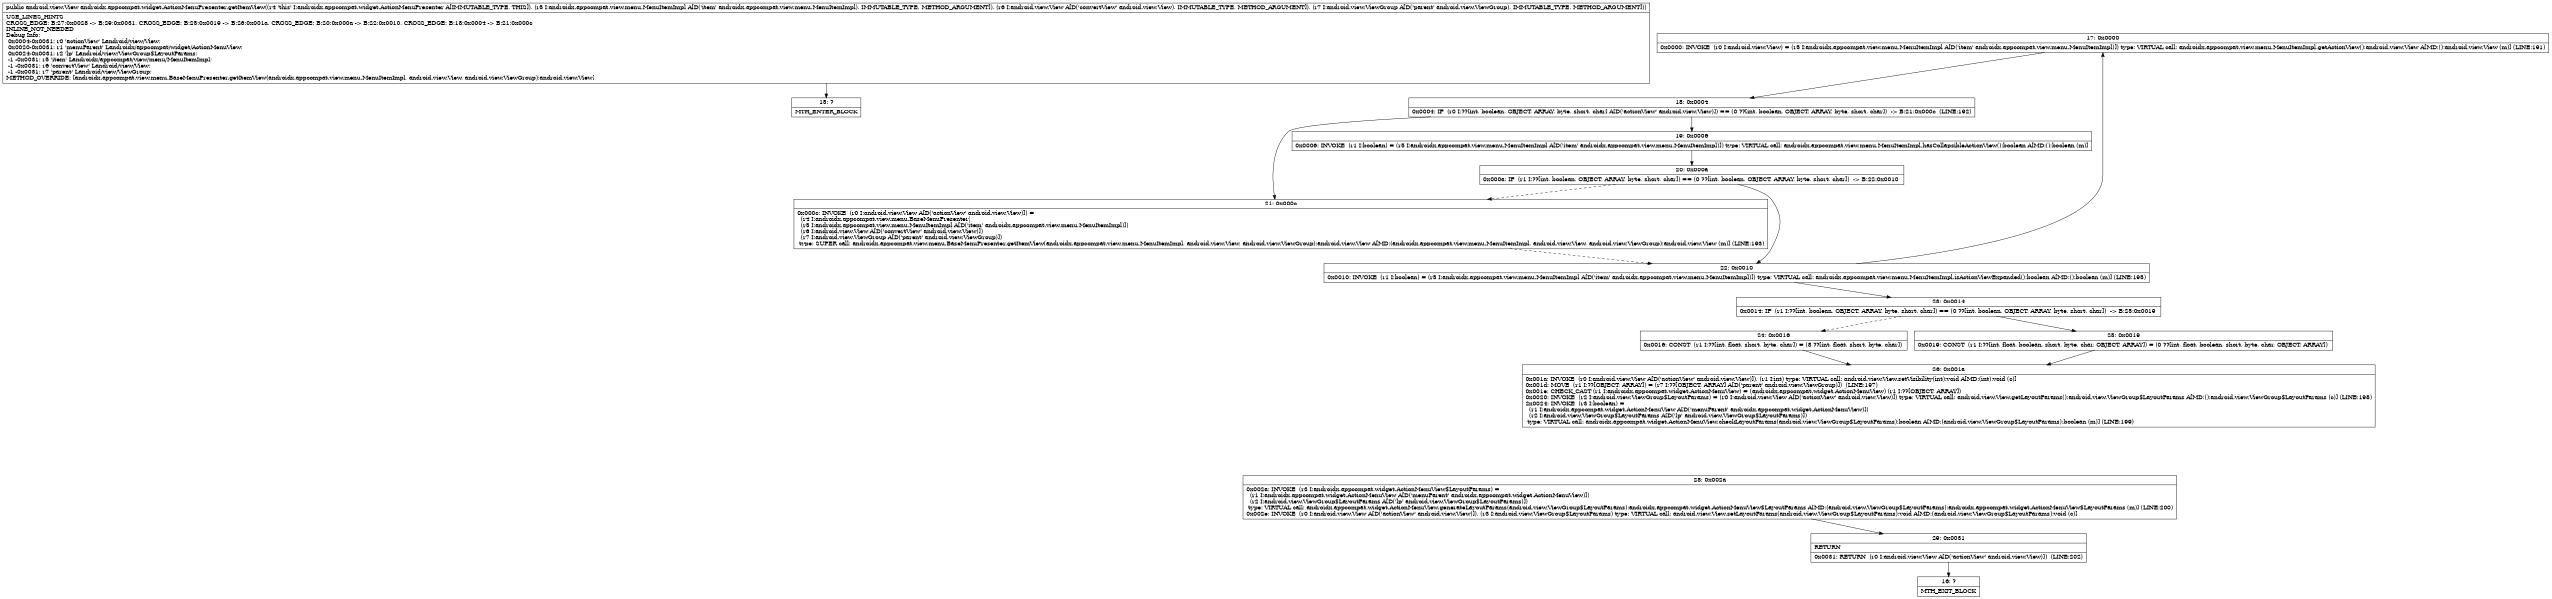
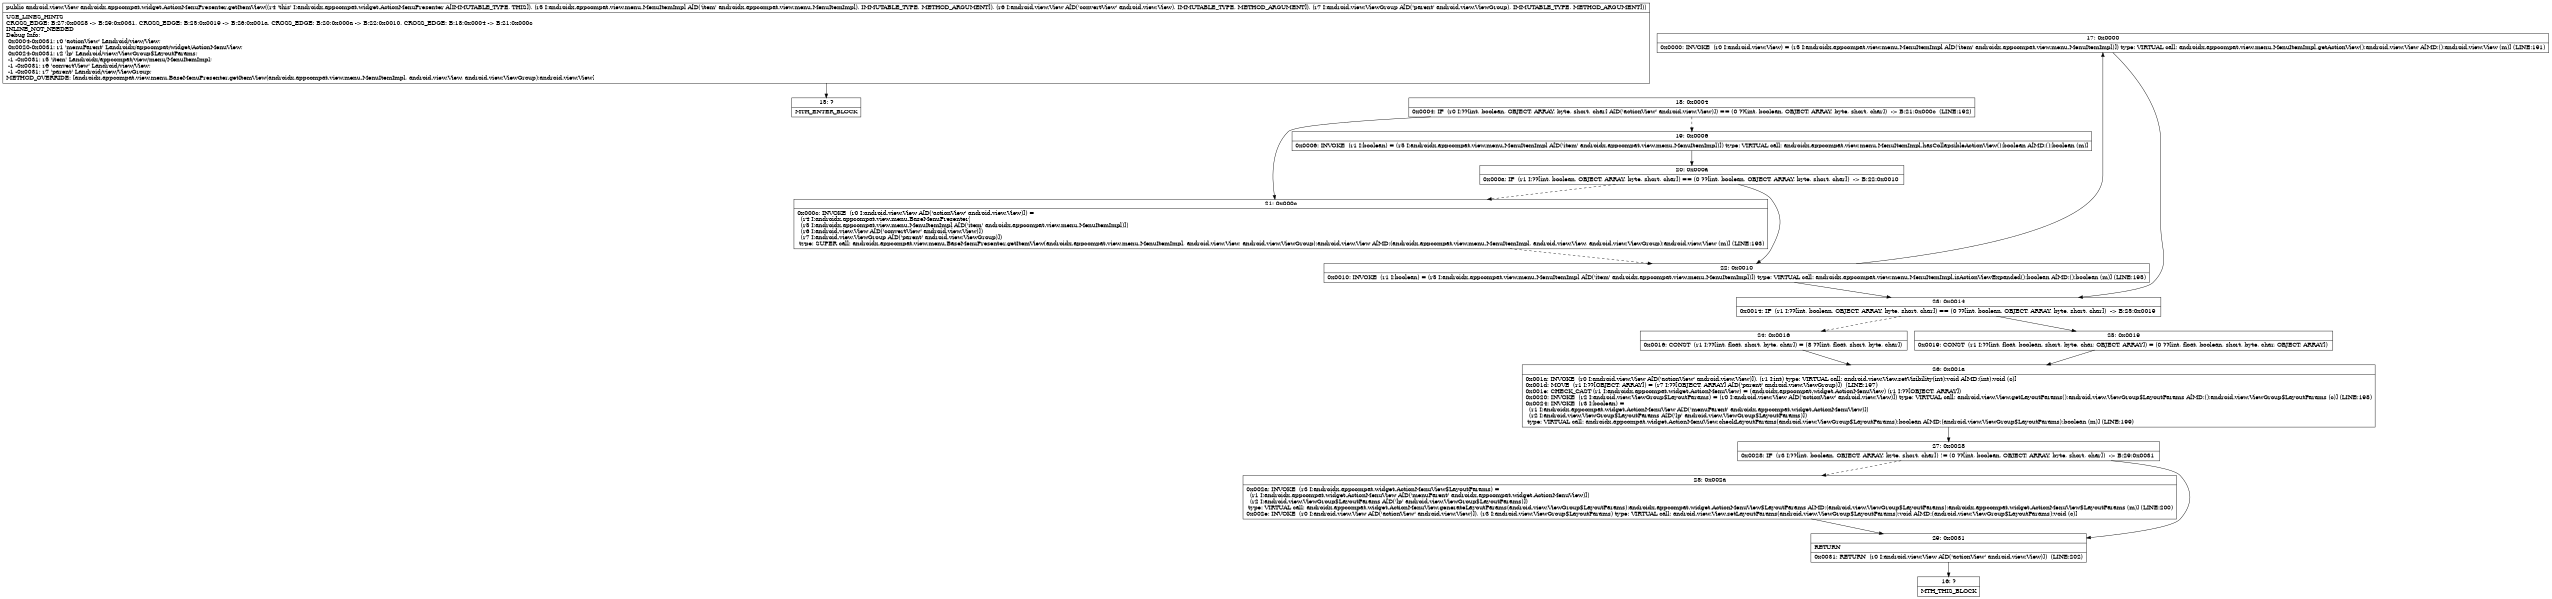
(1899, 75) -> (2161, 198)
(1692, 122) -> (1692, 122)
(1576, 404) -> (1576, 404)
none -> (1949, 451)
(1948, 591) -> (1949, 591)
